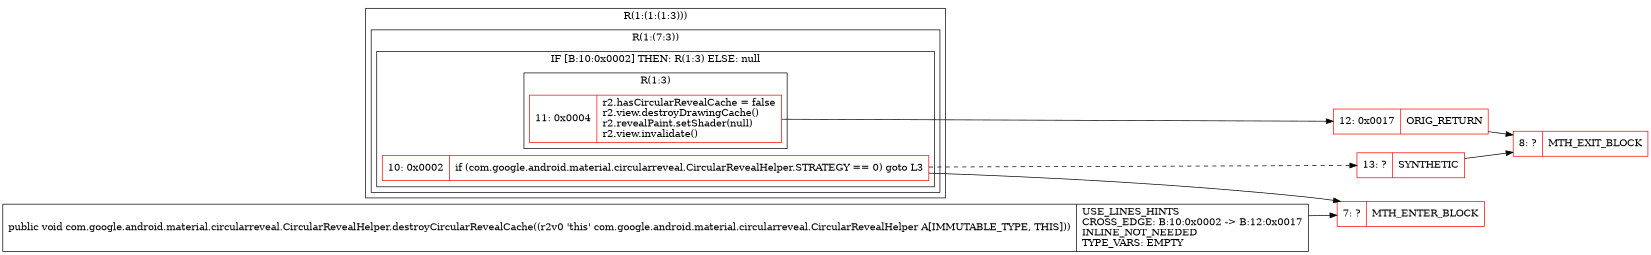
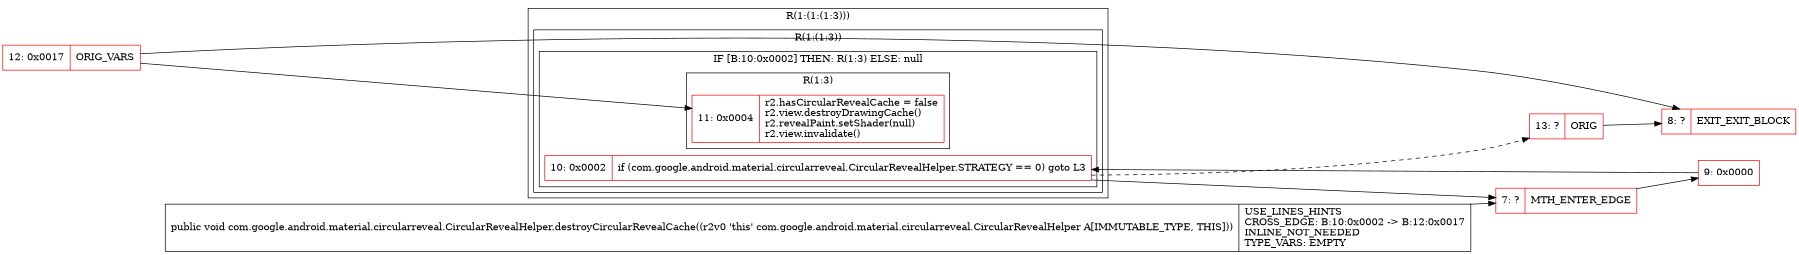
(656, 38) -> (818, 38)
(1054, 120) -> (413, 86)
(1444, 121) -> (105, 57)
(1595, 143) -> (1743, 121)
(1428, 165) -> (1584, 126)
none -> (1729, 173)
(1425, 214) -> (1581, 200)
